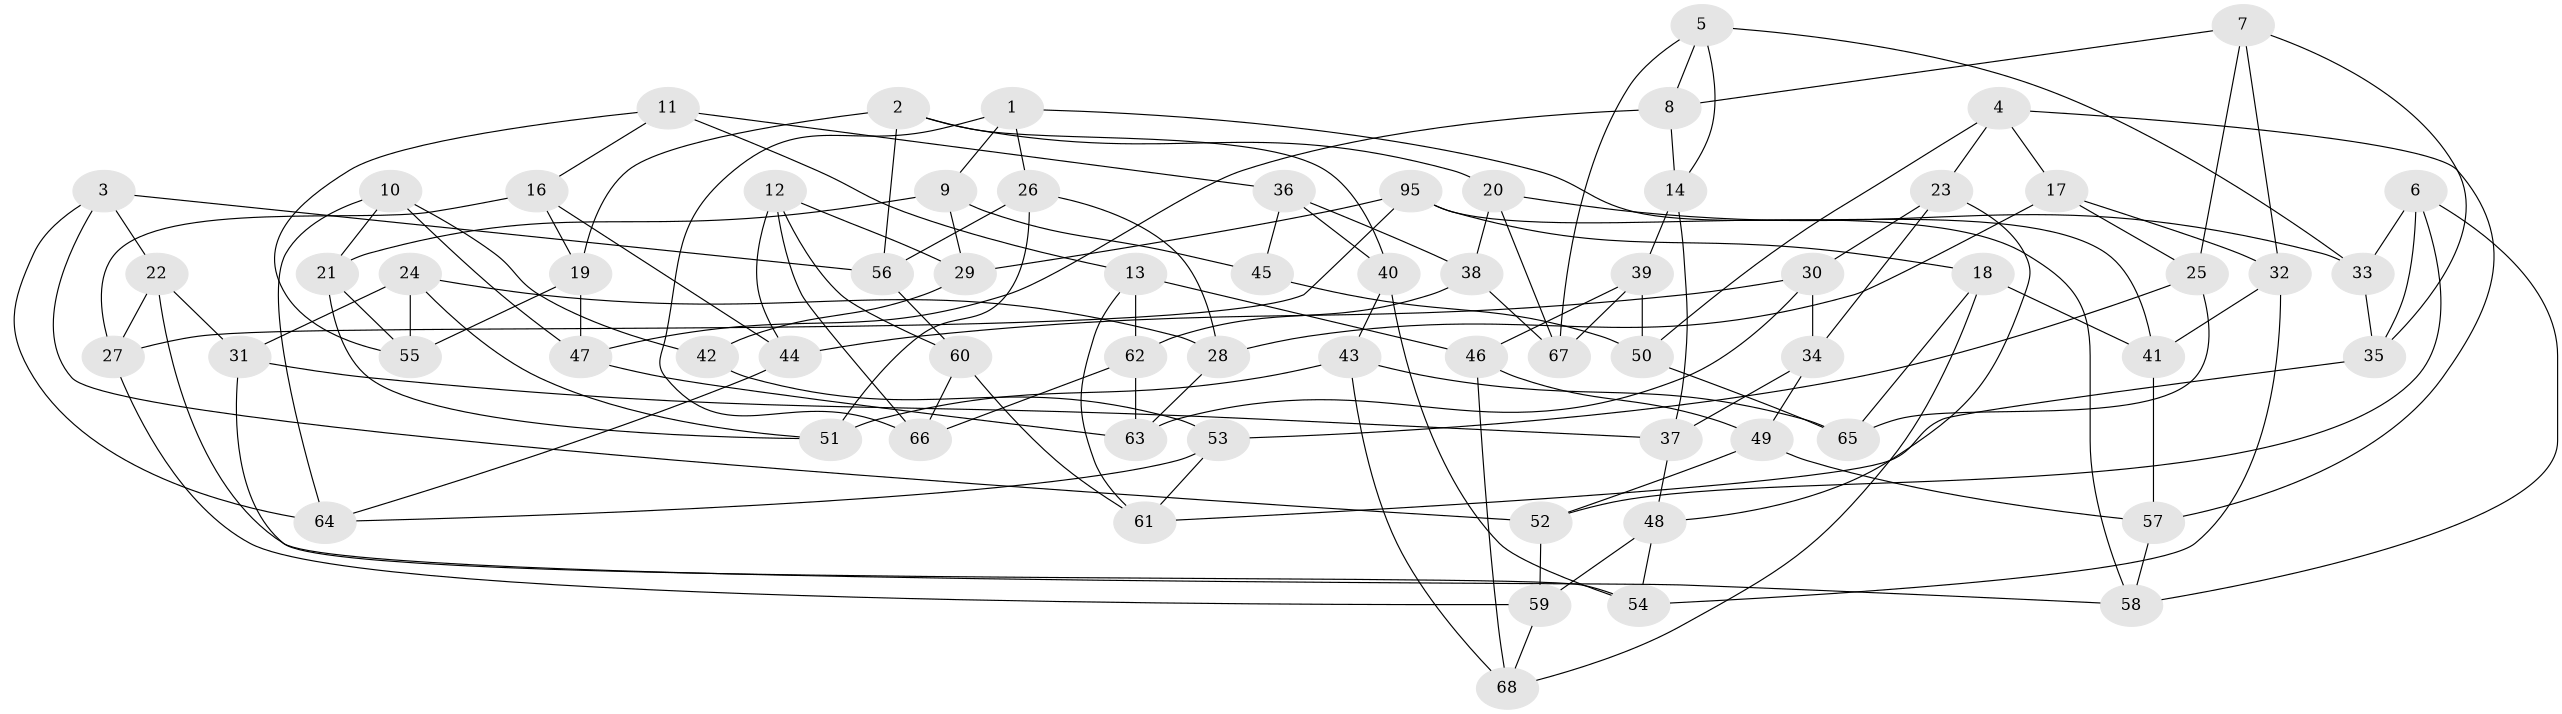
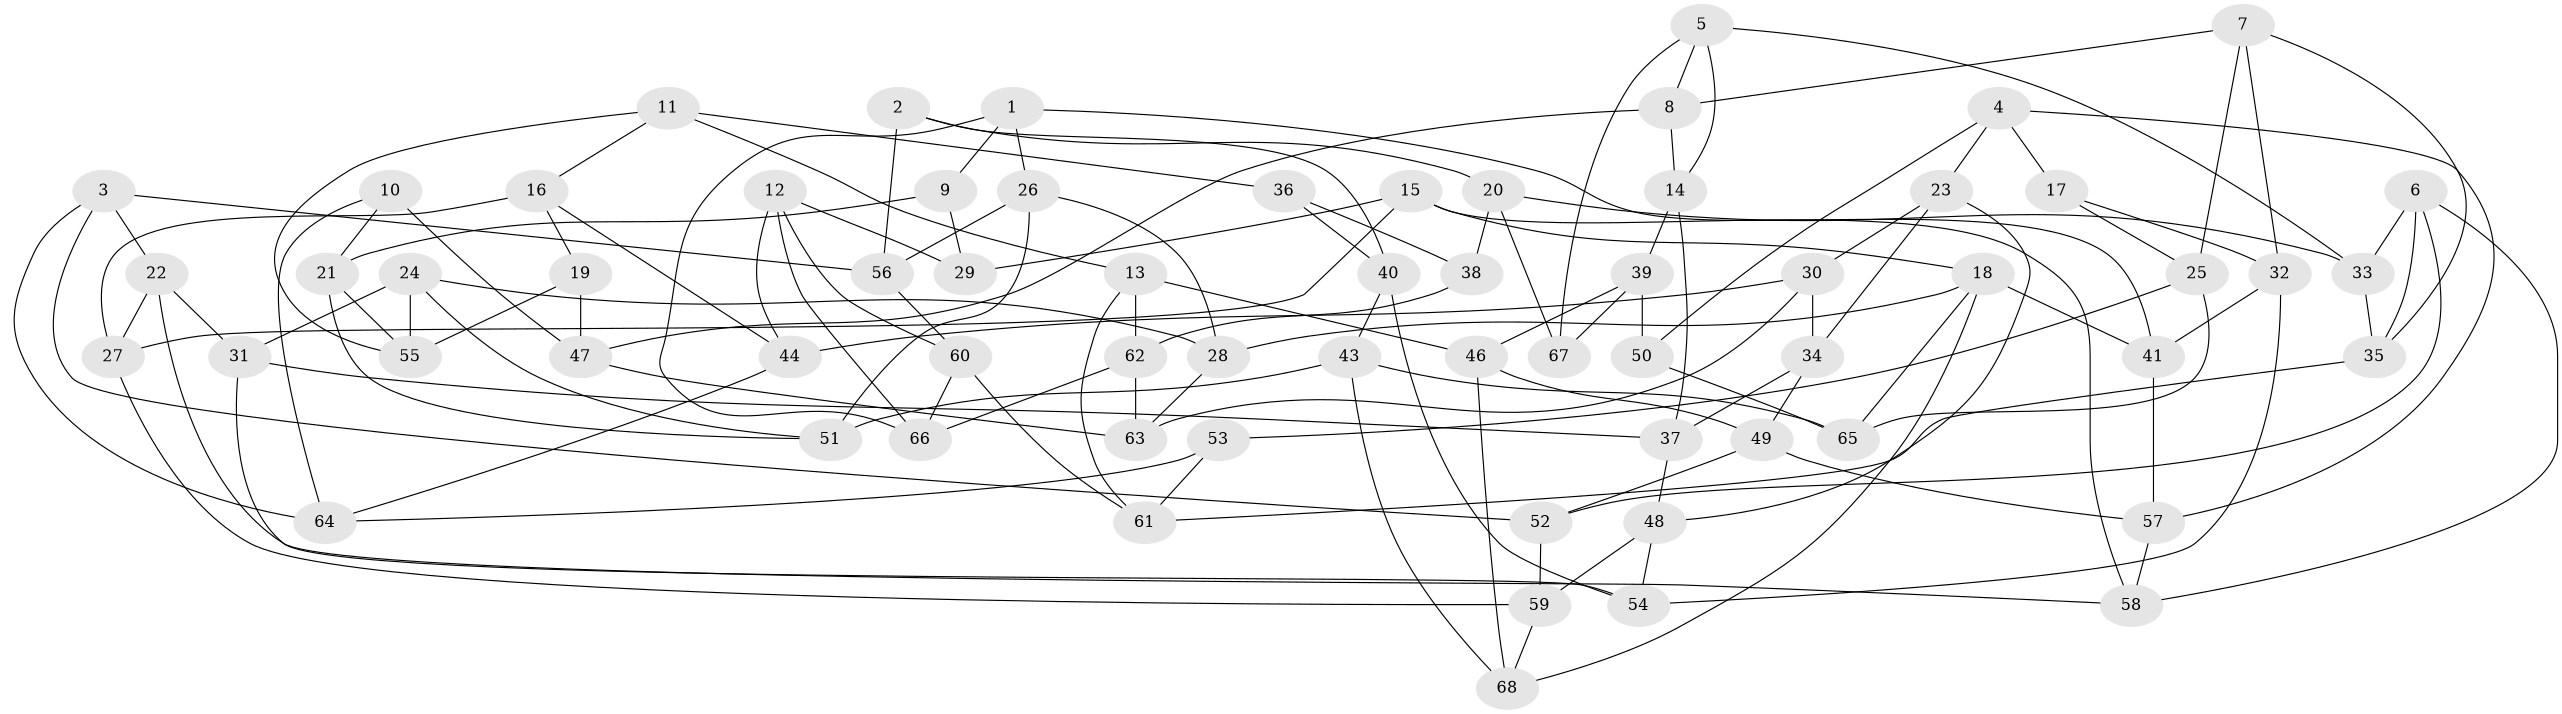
(699, 142) -> none
(1411, 191) -> (1411, 191)
(1262, 274) -> none
(1516, 315) -> none
(1651, 327) -> (1604, 324)
(707, 357) -> none
